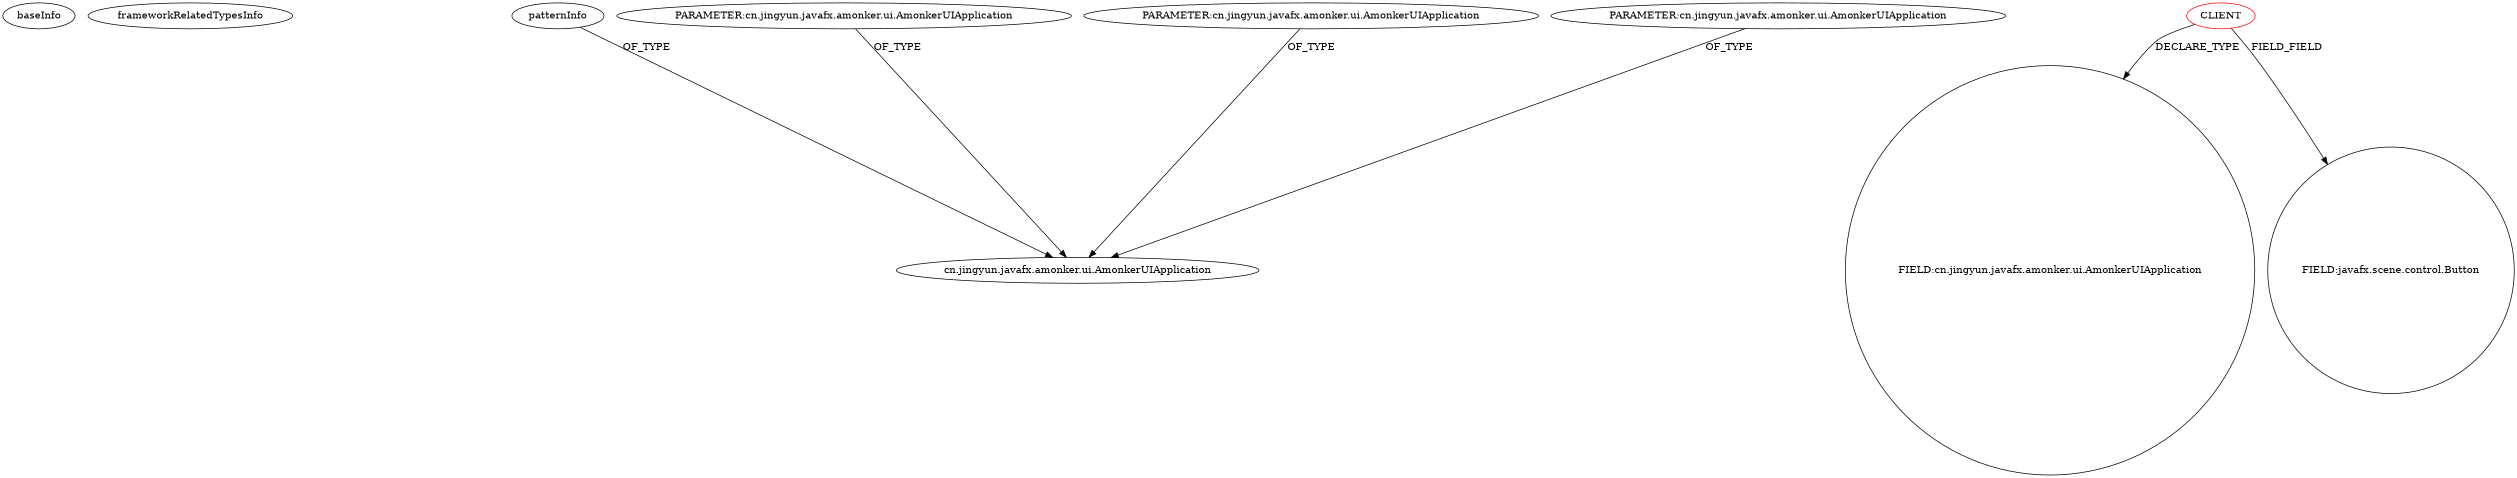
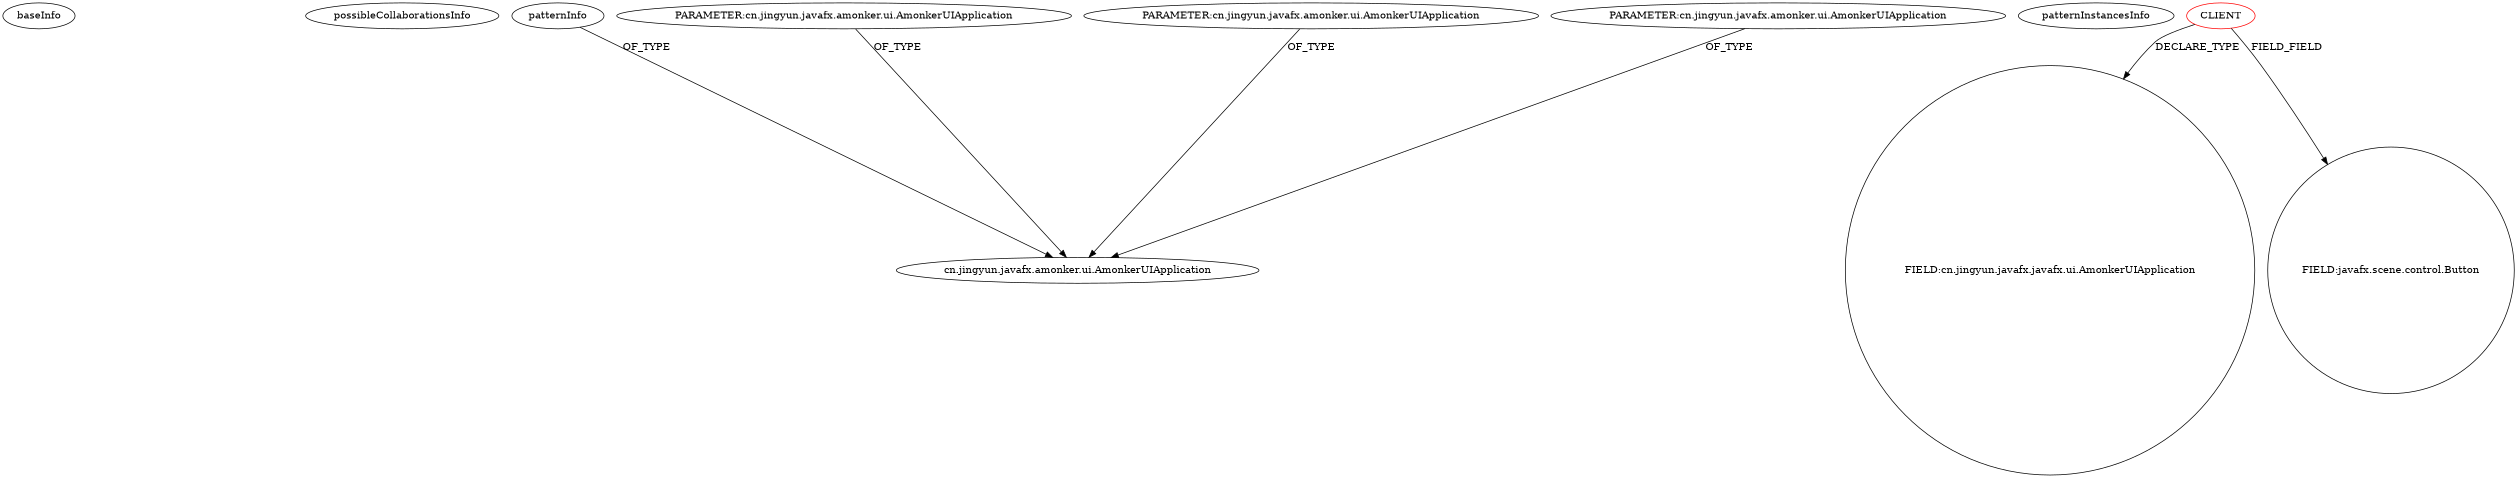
(190, 16) -> none
none -> (402, 16)
none -> (2096, 16)
(2050, 270) -> (2050, 270)
